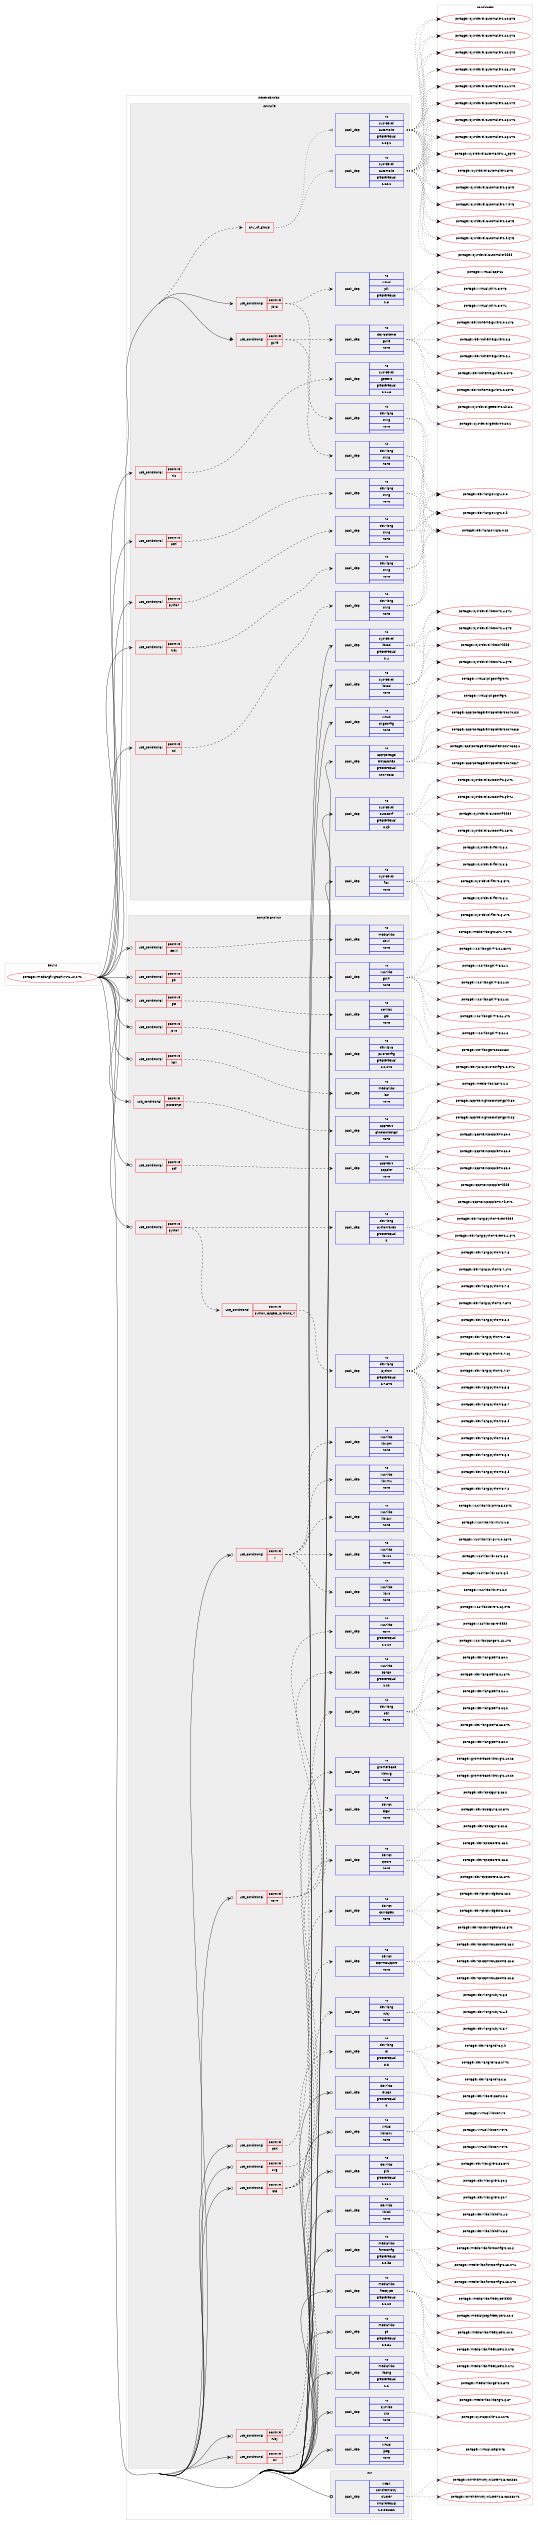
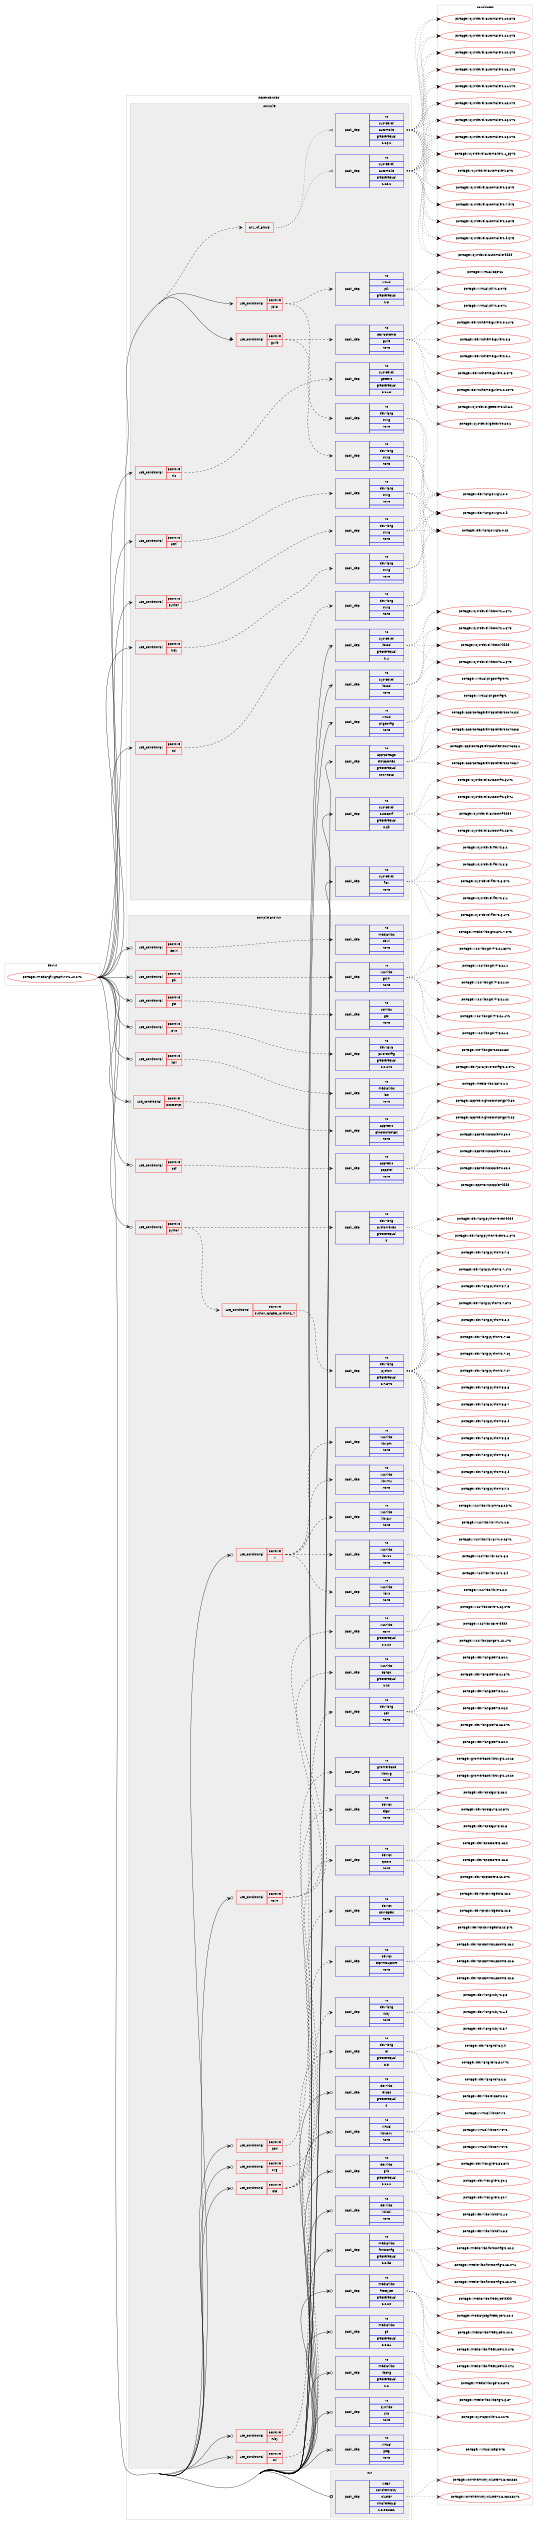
(485, 1202) -> none
